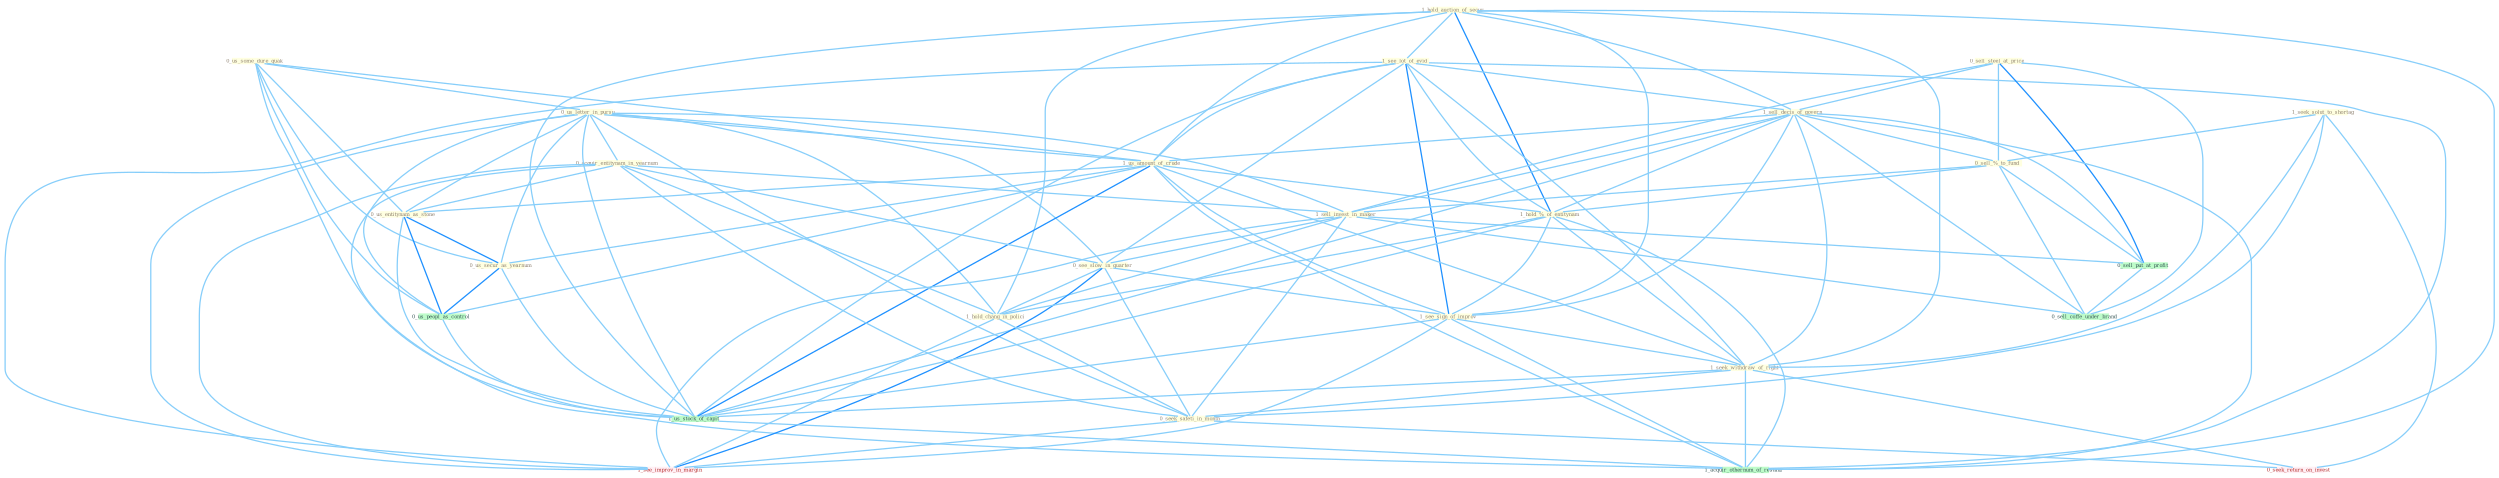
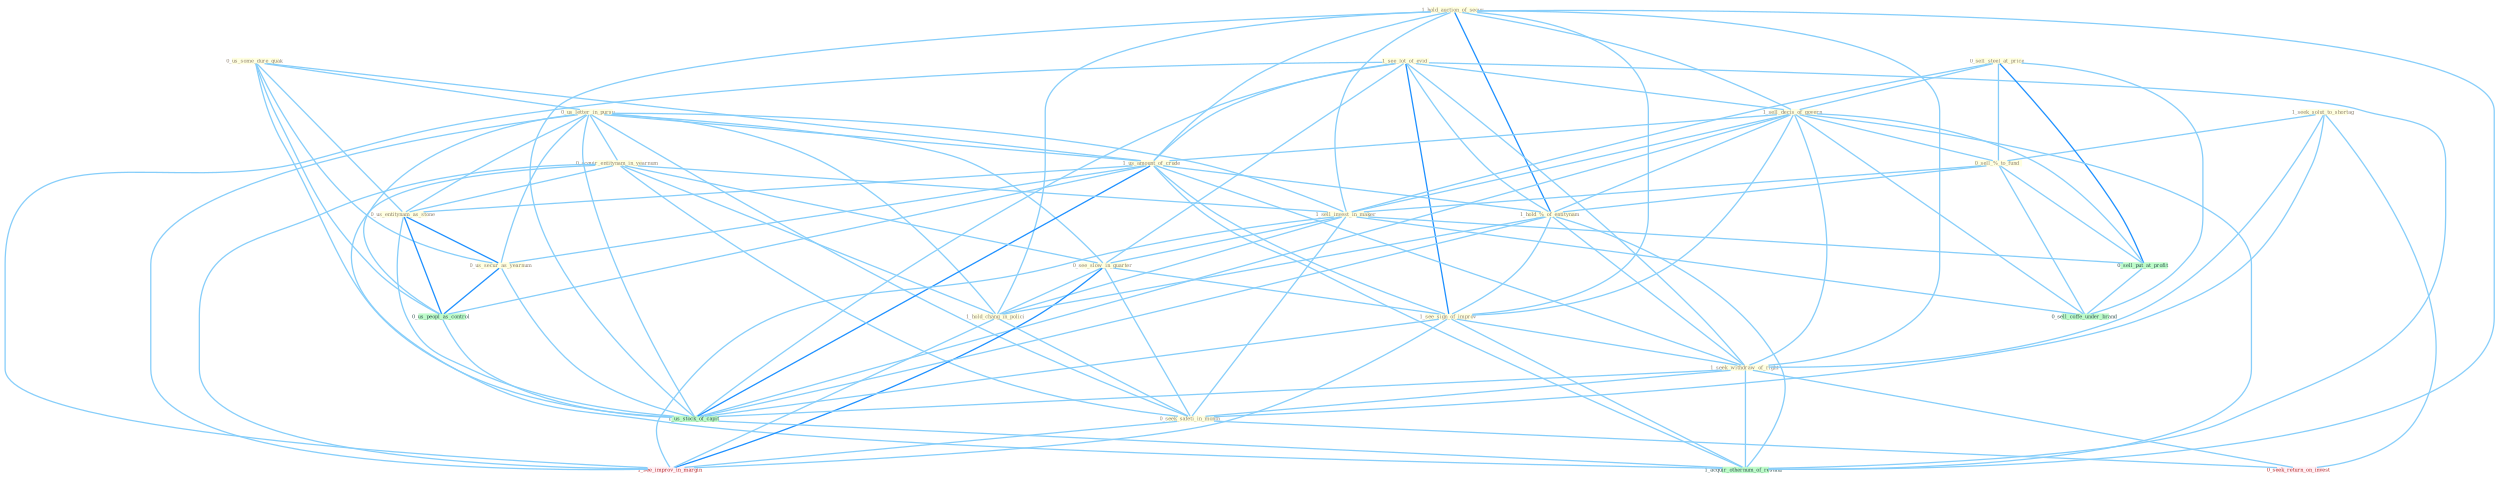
(1430, 35) -> (1348, 86)
